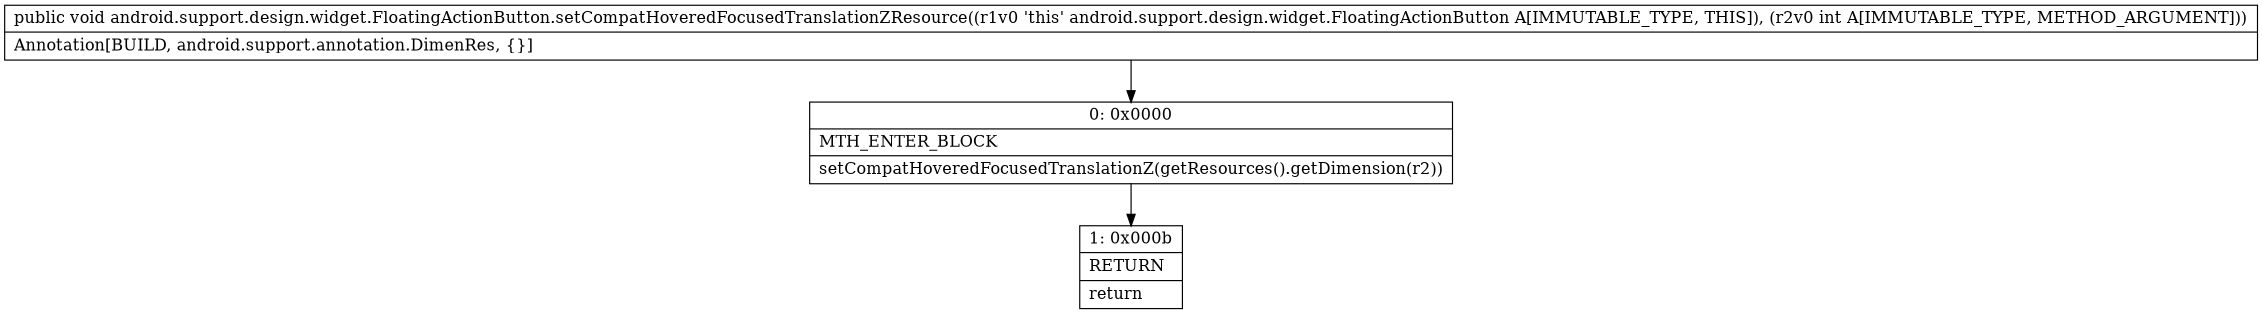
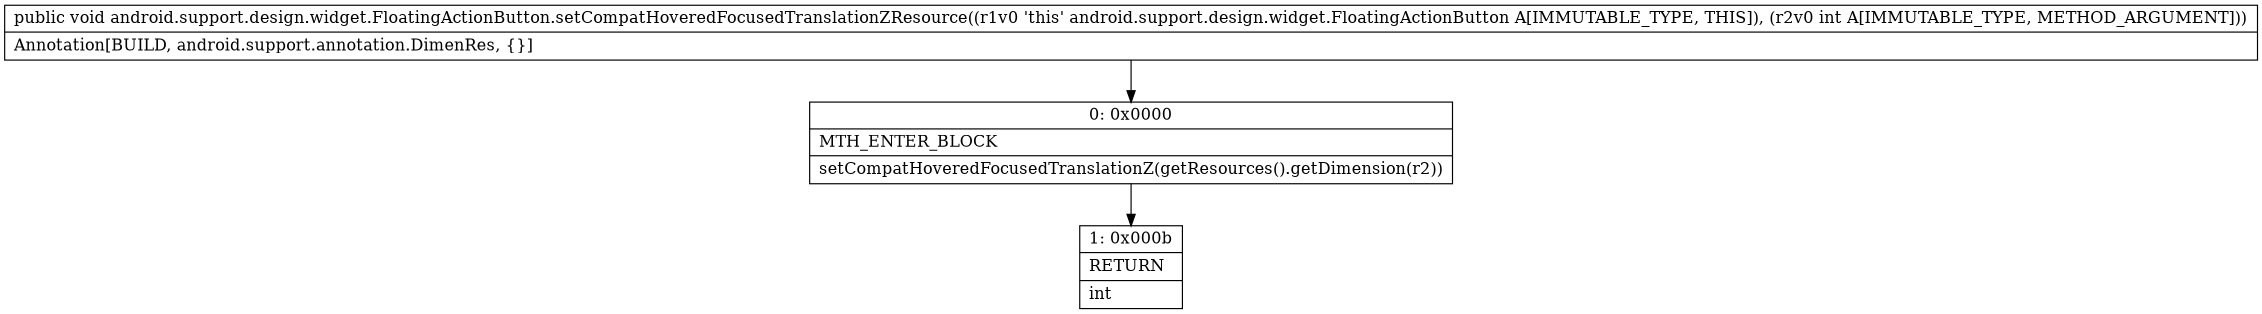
(1116, 294) -> (1101, 294)
